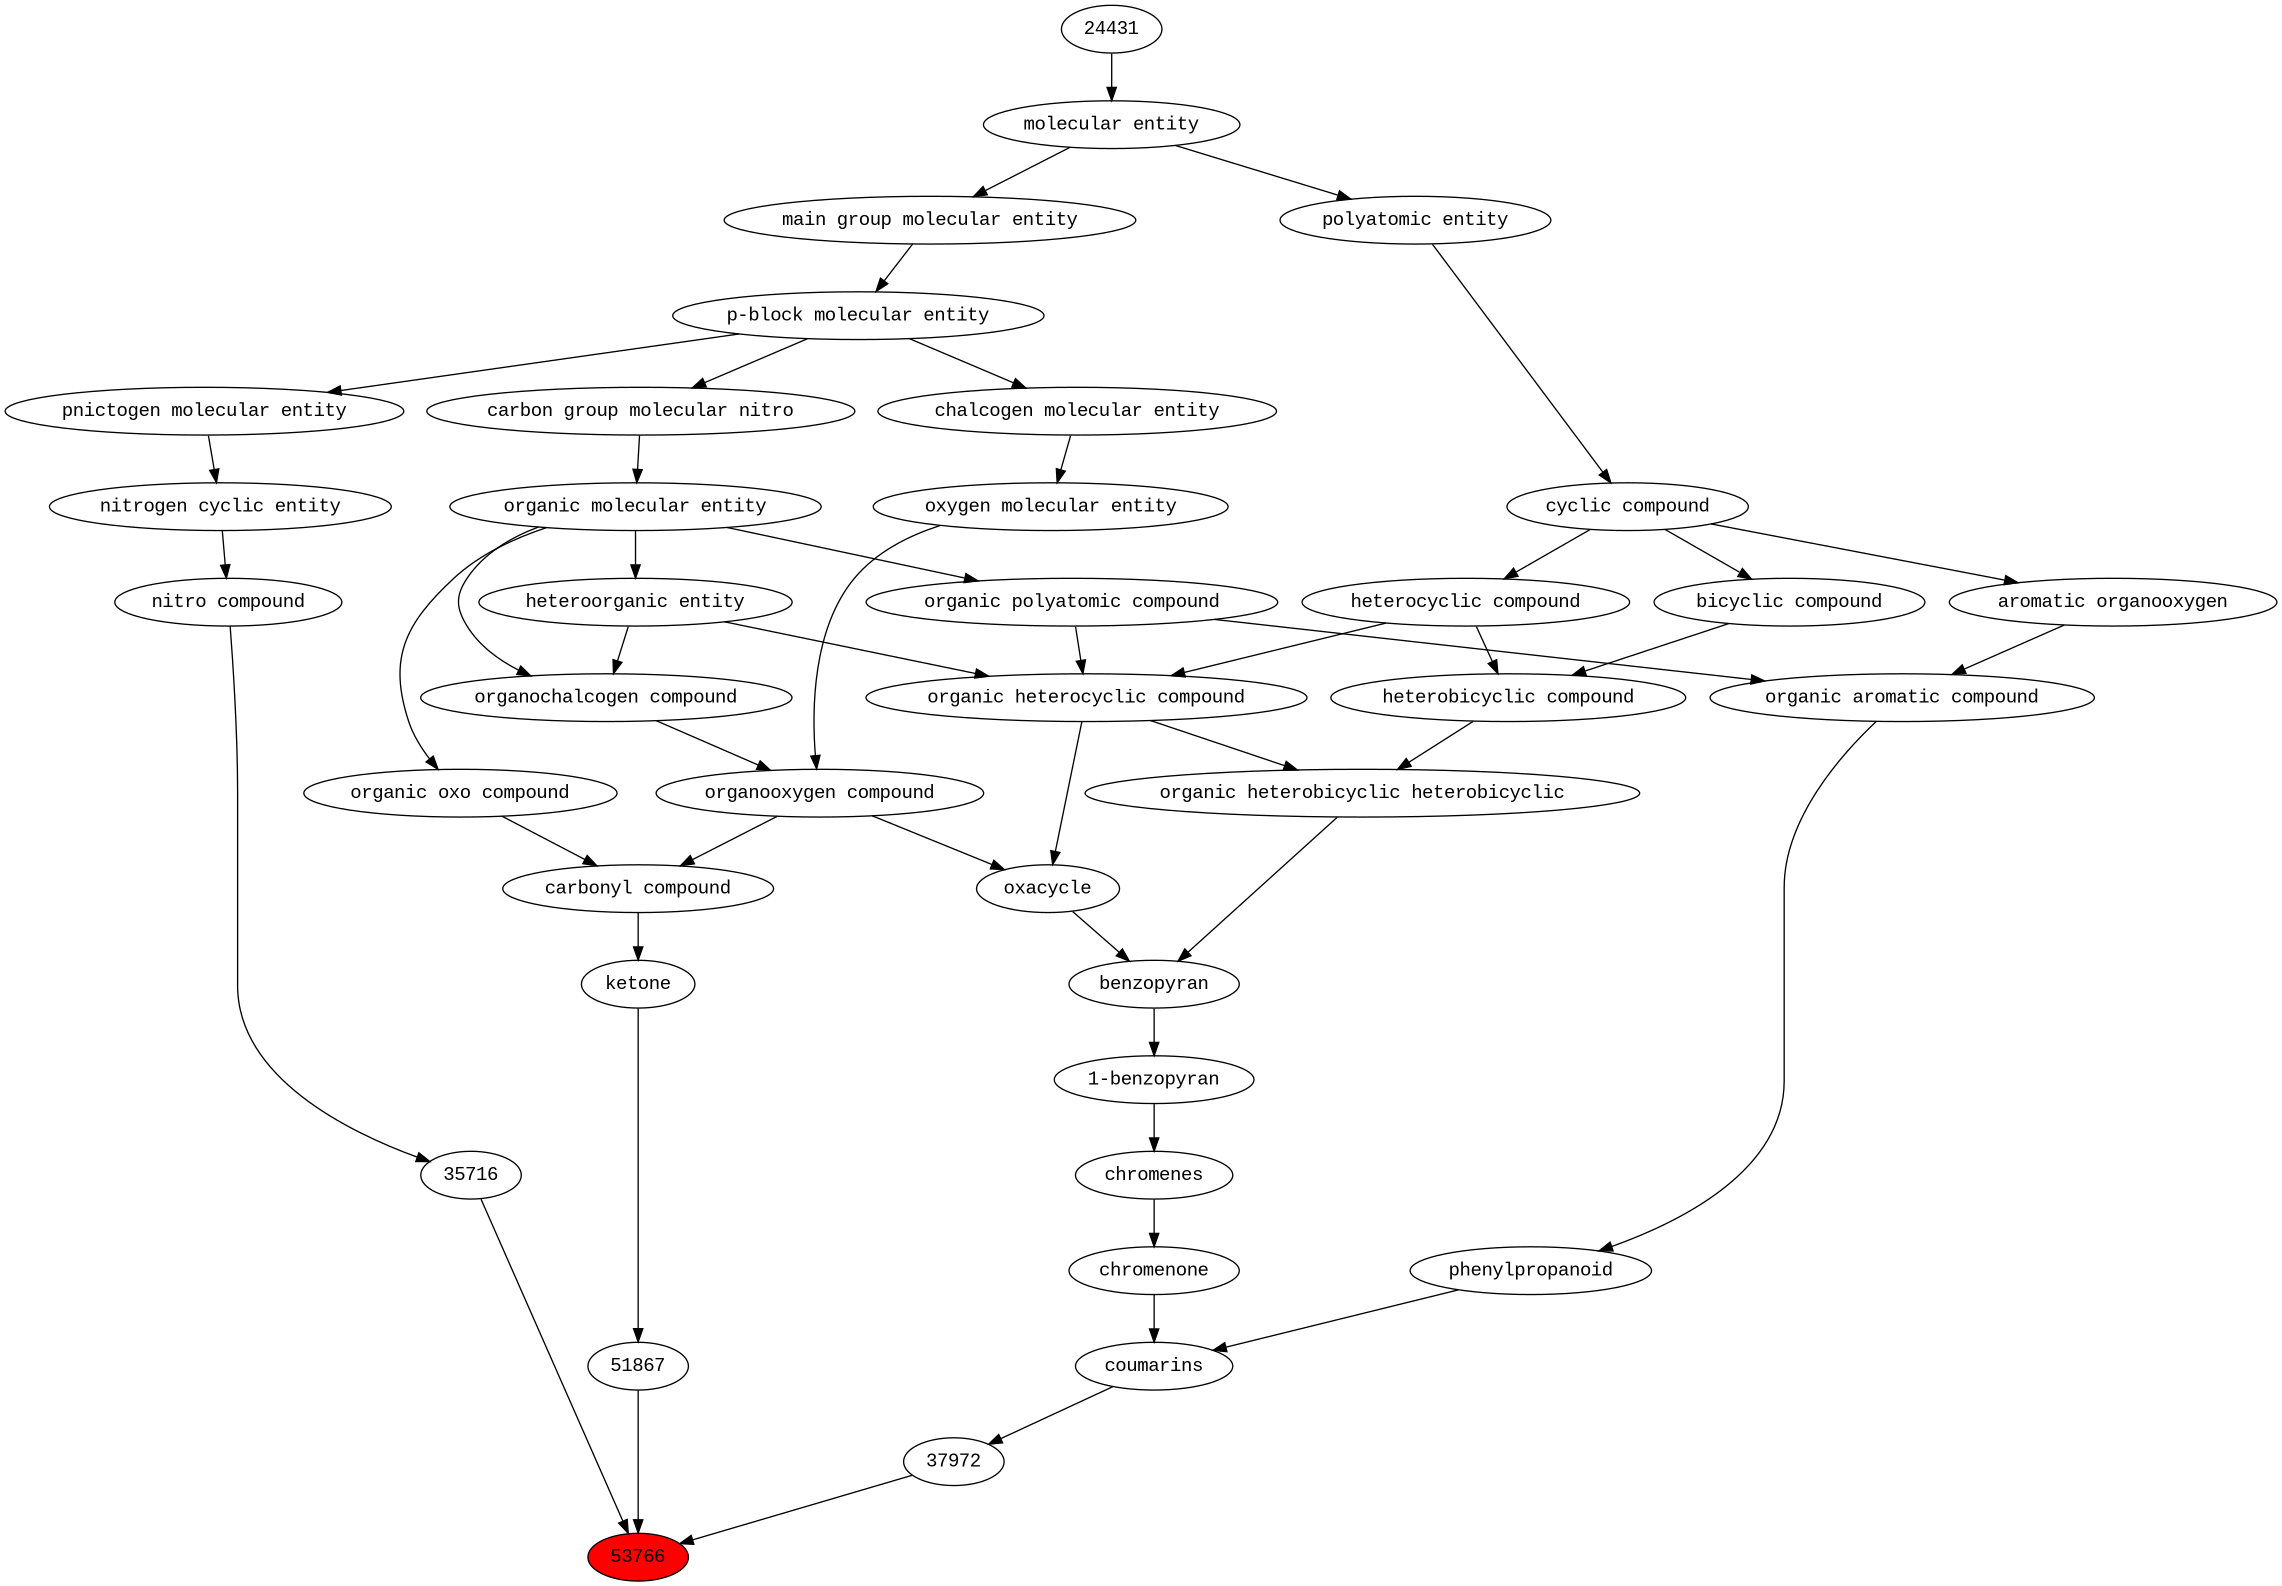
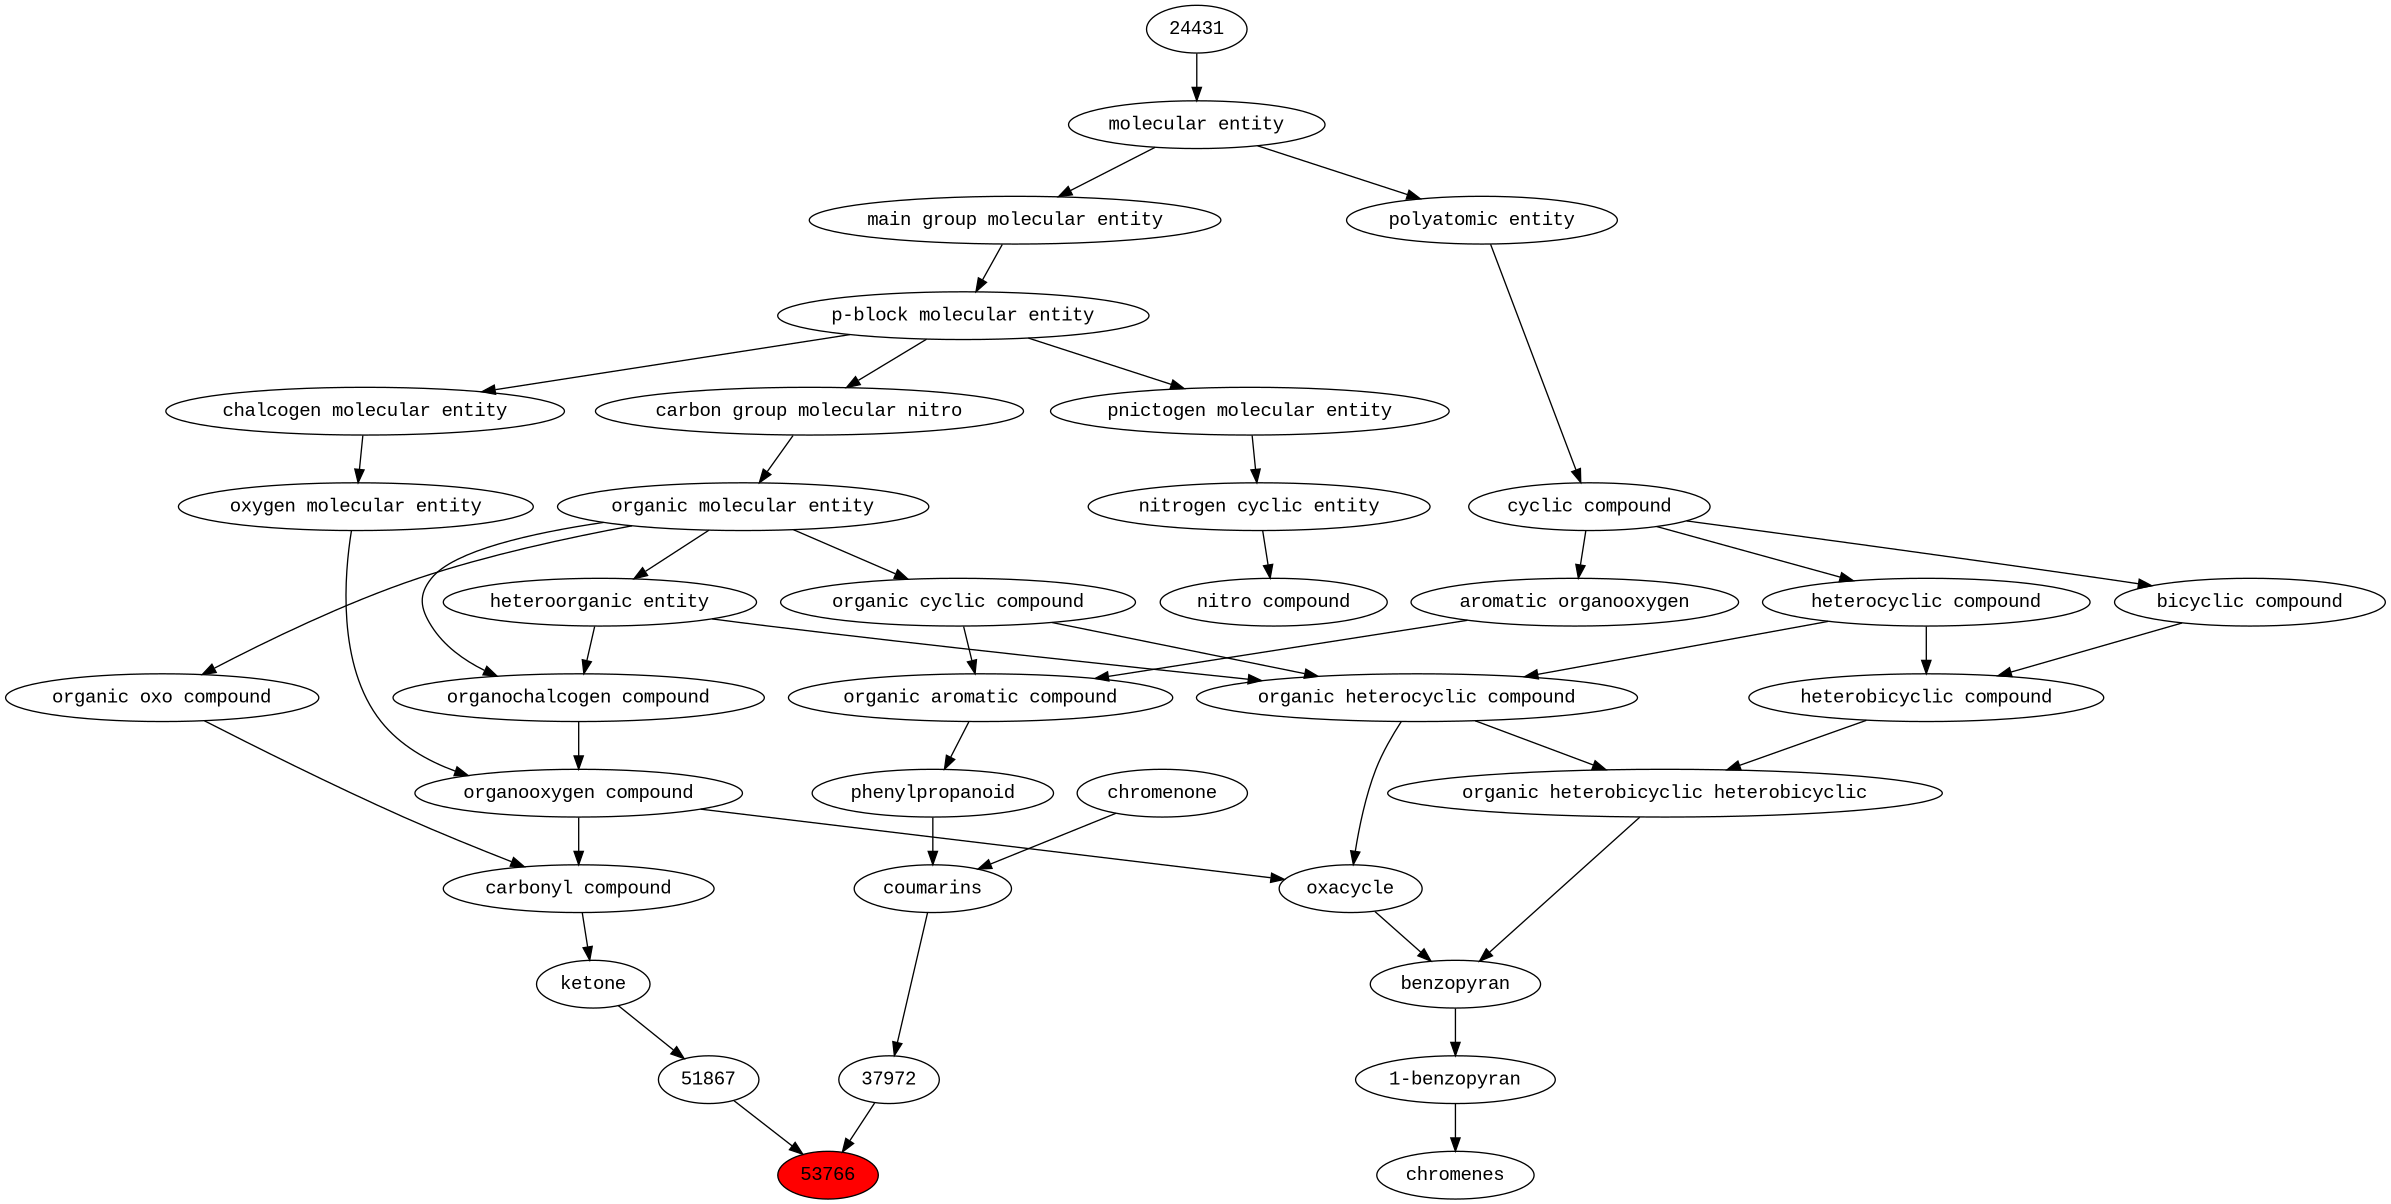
(1072, 602) -> (958, 602)
(471, 1175) -> none
(1154, 1216) -> none
